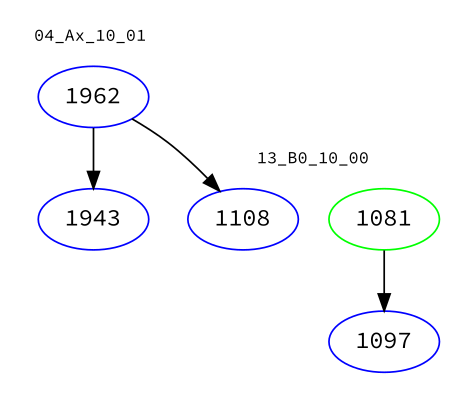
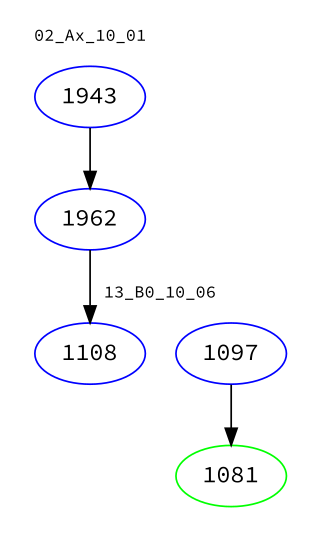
(91, 37) -> (91, 37)
(94, 150) -> (90, 150)
(314, 159) -> (161, 293)
(384, 272) -> (231, 406)
